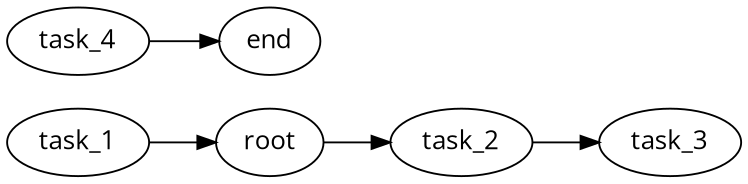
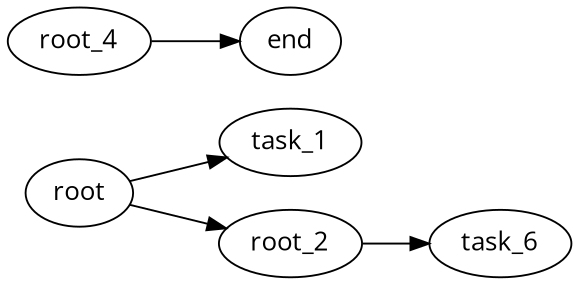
(78, 41) -> (79, 41)
(173, 142) -> (169, 172)
(461, 142) -> (290, 244)
(670, 142) -> (500, 244)
